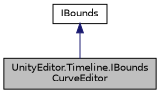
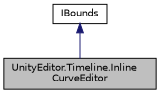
(80, 74) -> (80, 74)
